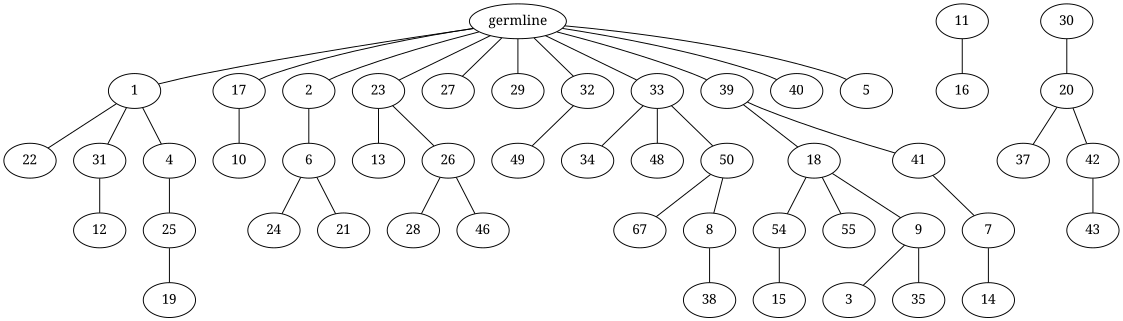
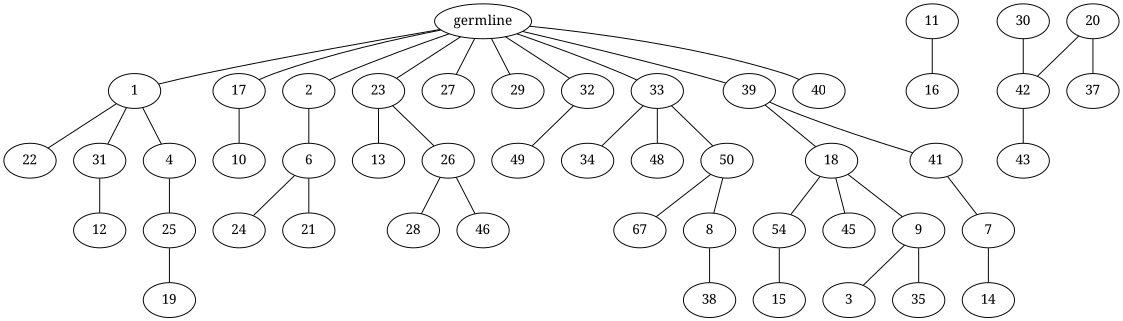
(1067, 56) -> (1023, 56)
(866, 91) -> none
(849, 230) -> (849, 230)
